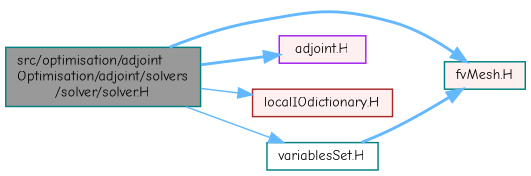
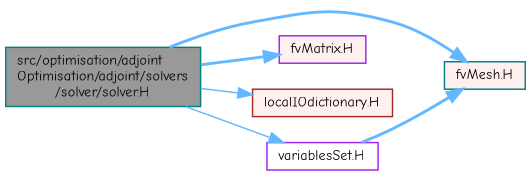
(323, 50) -> (323, 50)
(323, 156) -> (323, 156)
